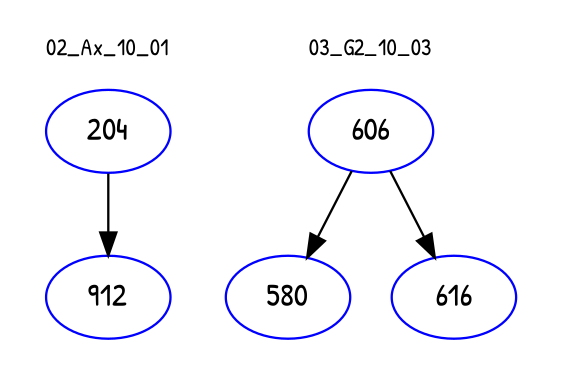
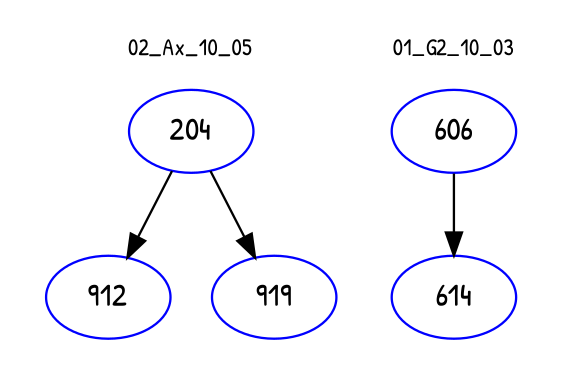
(108, 50) -> (191, 50)
(371, 50) -> (454, 50)
none -> (274, 297)
(288, 297) -> none
(454, 297) -> (454, 297)
